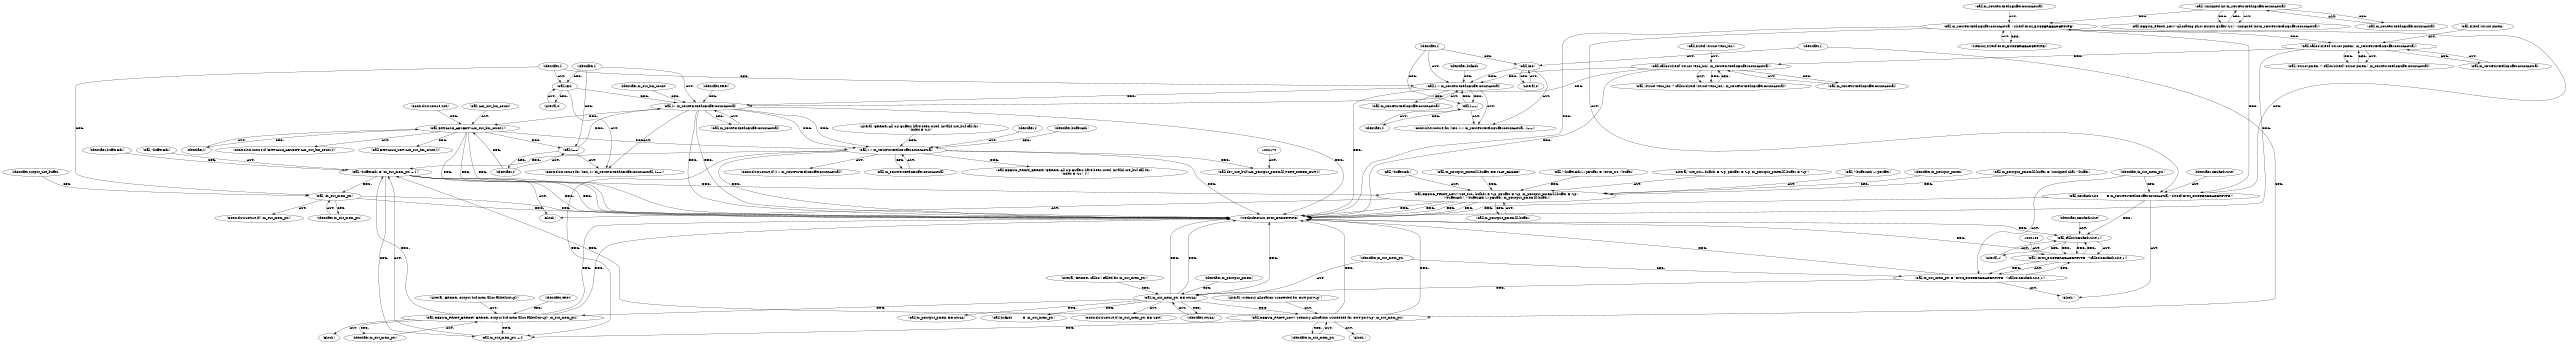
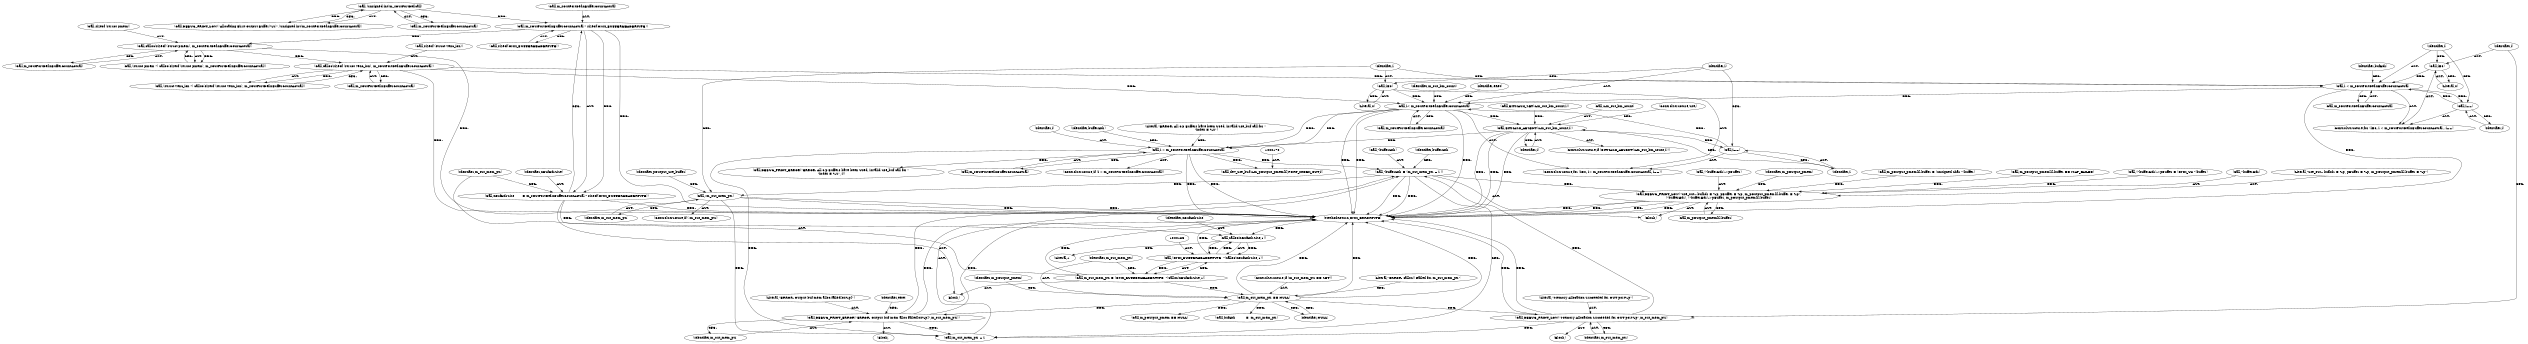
(2241, 7) -> (390, 7)
(2009, 47) -> (524, 47)
(438, 139) -> (1535, 116)
(36, 172) -> (661, 172)
(2026, 245) -> none
(1148, 307) -> (1279, 287)
(1183, 308) -> (1310, 308)
none -> (779, 333)
